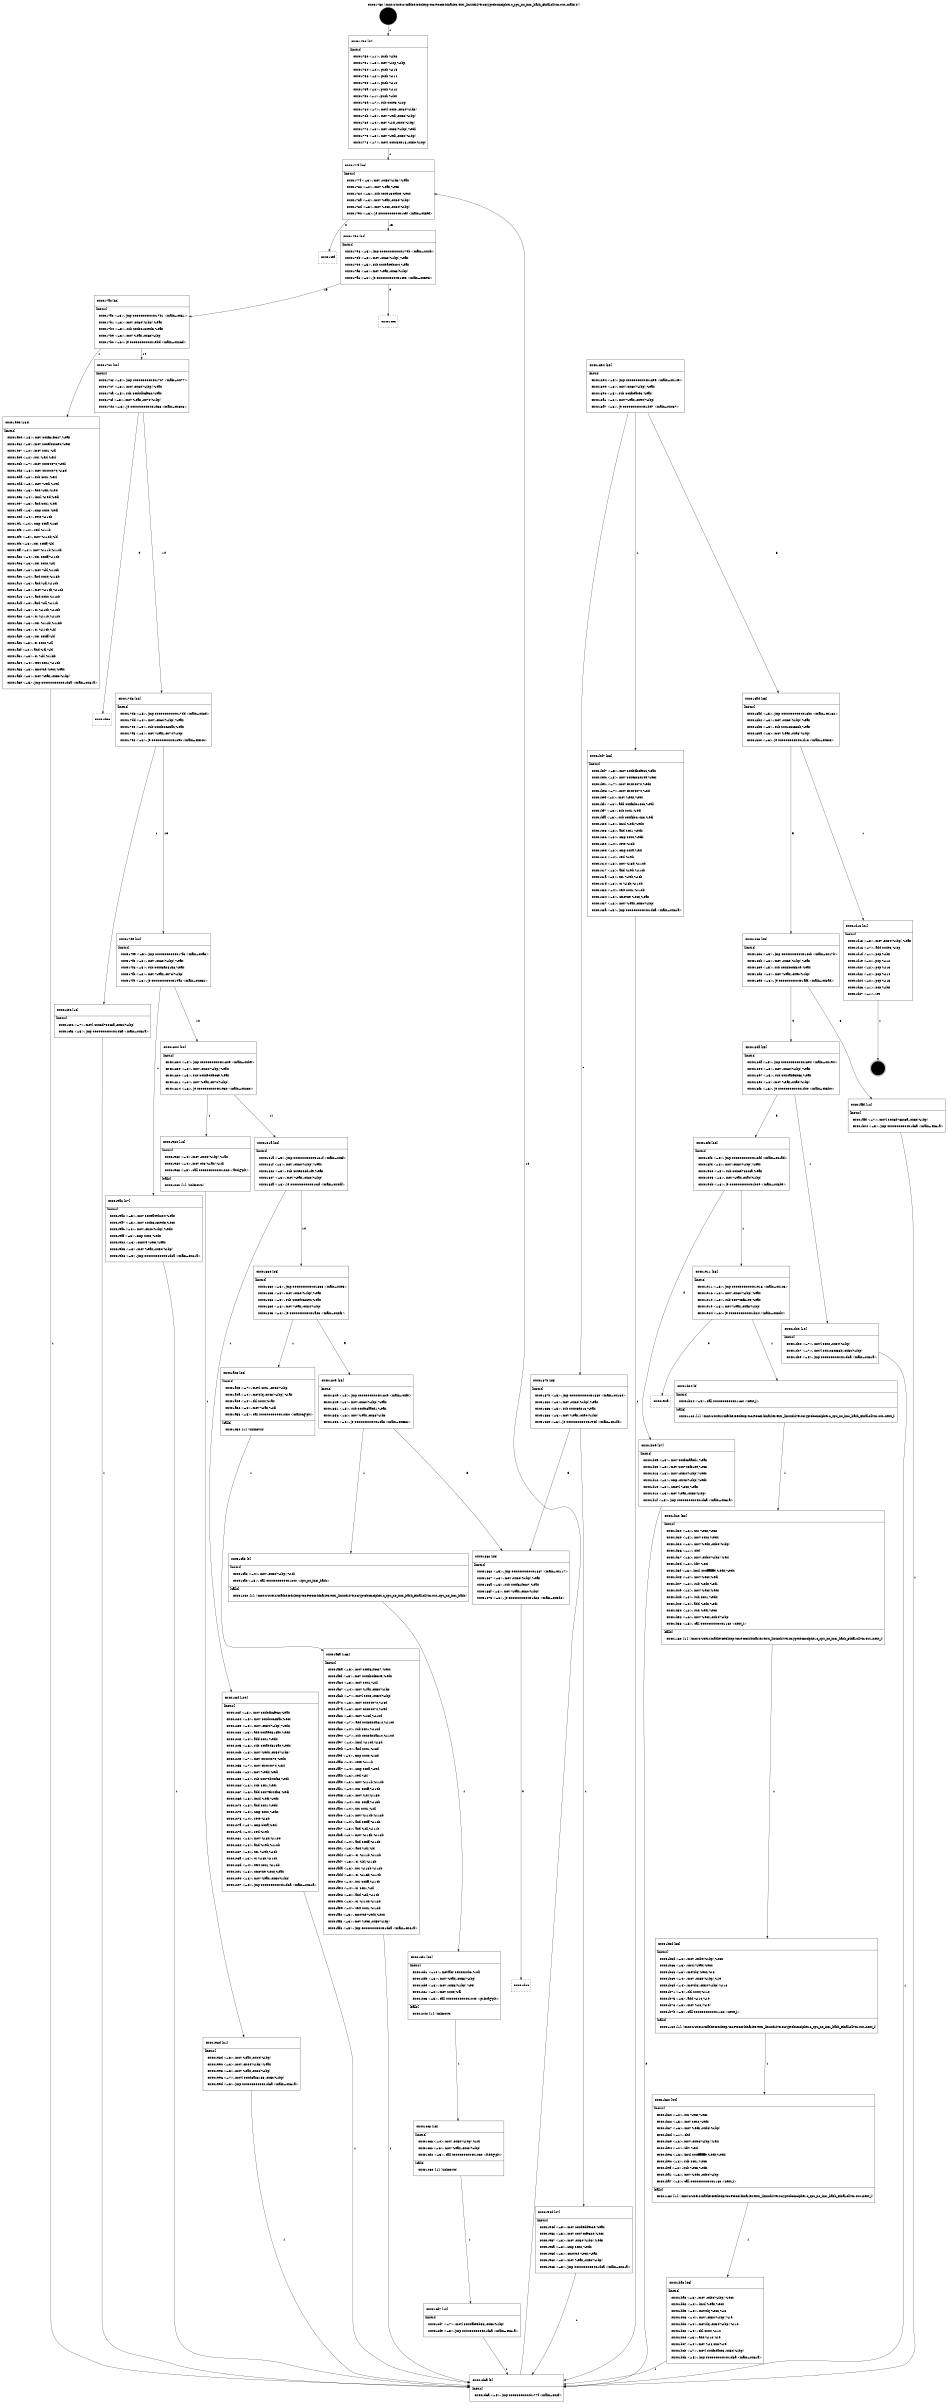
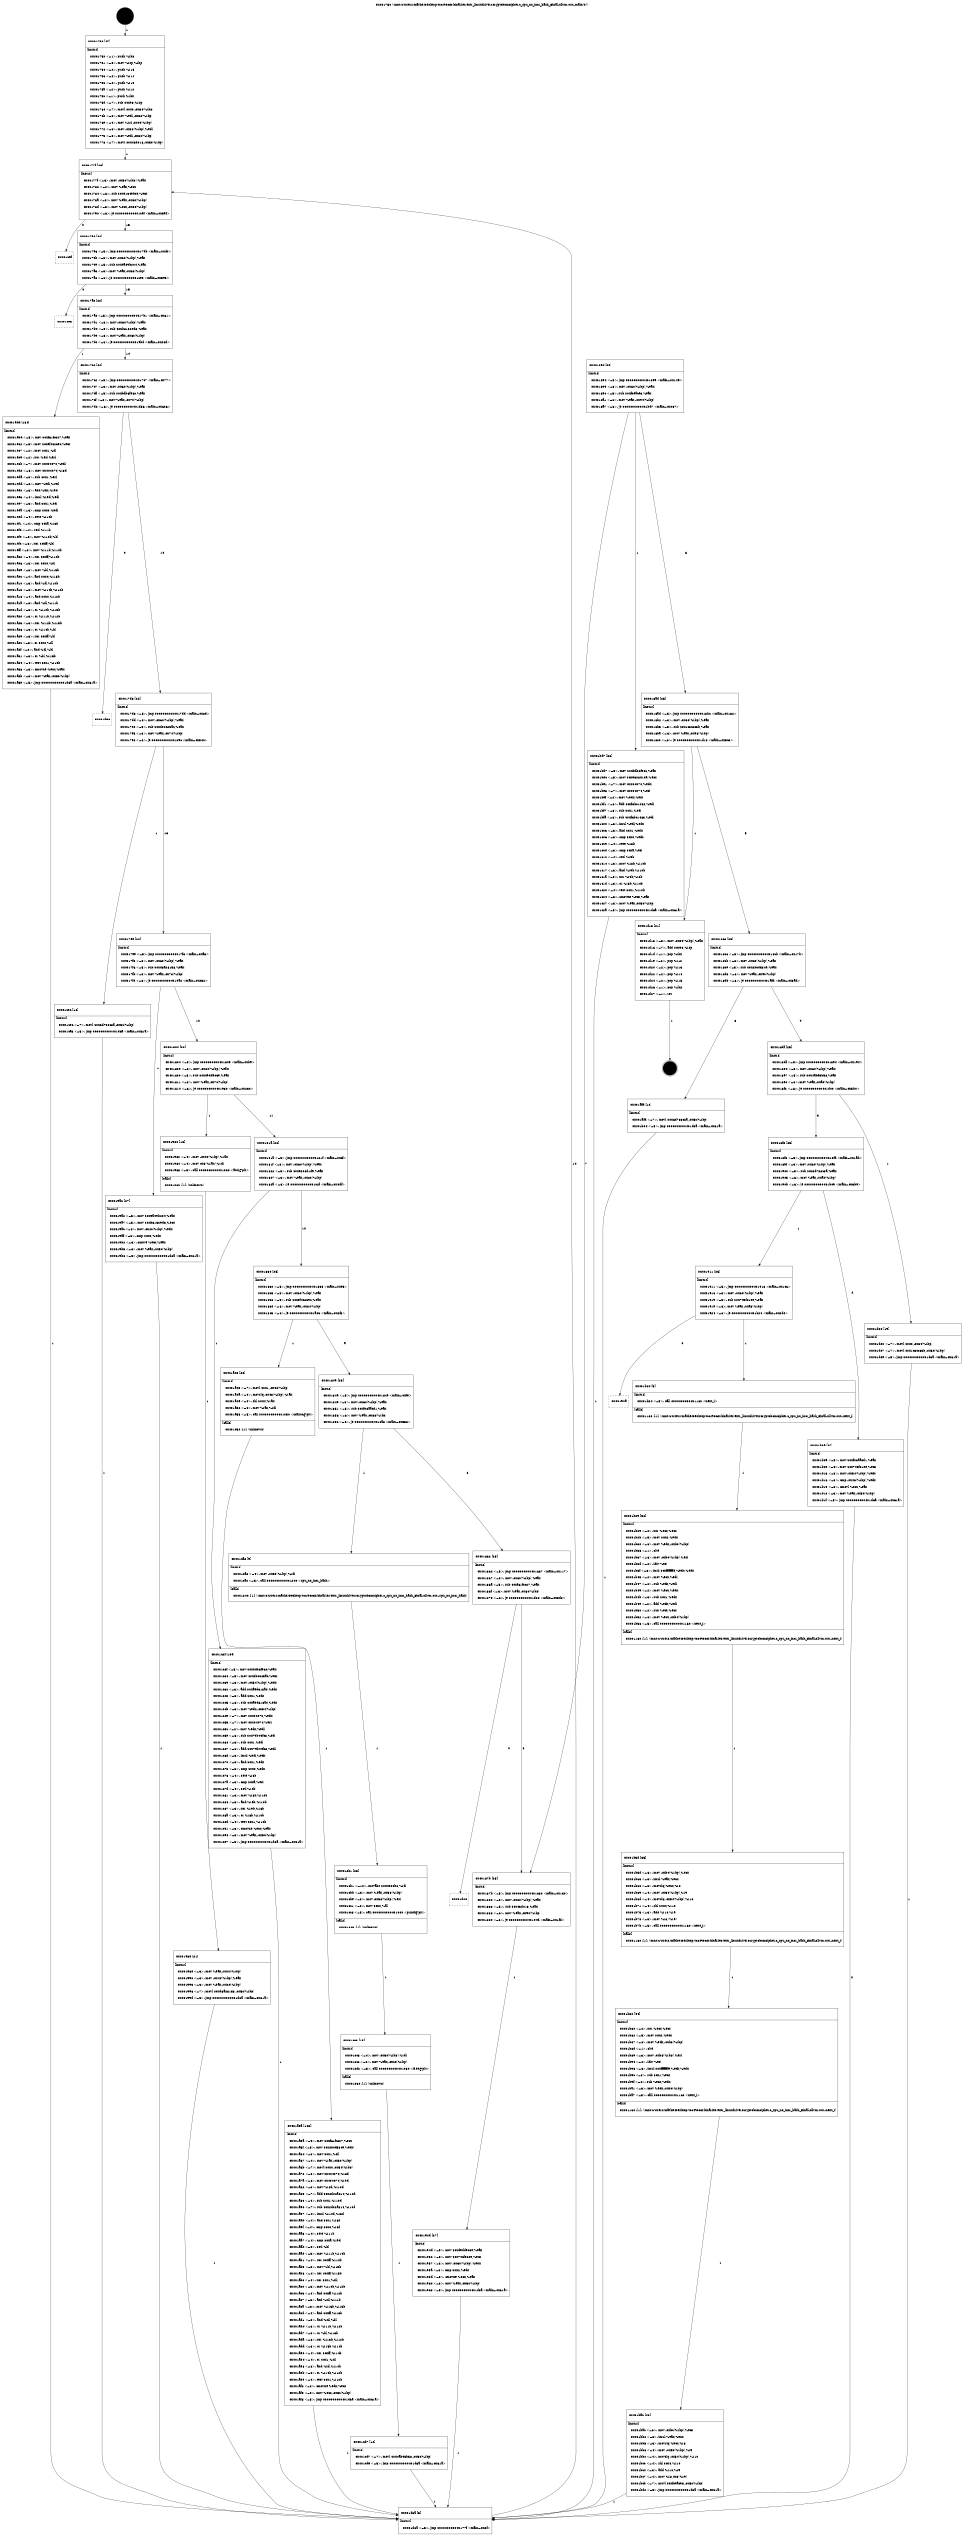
(550, 1489) -> (521, 1738)
